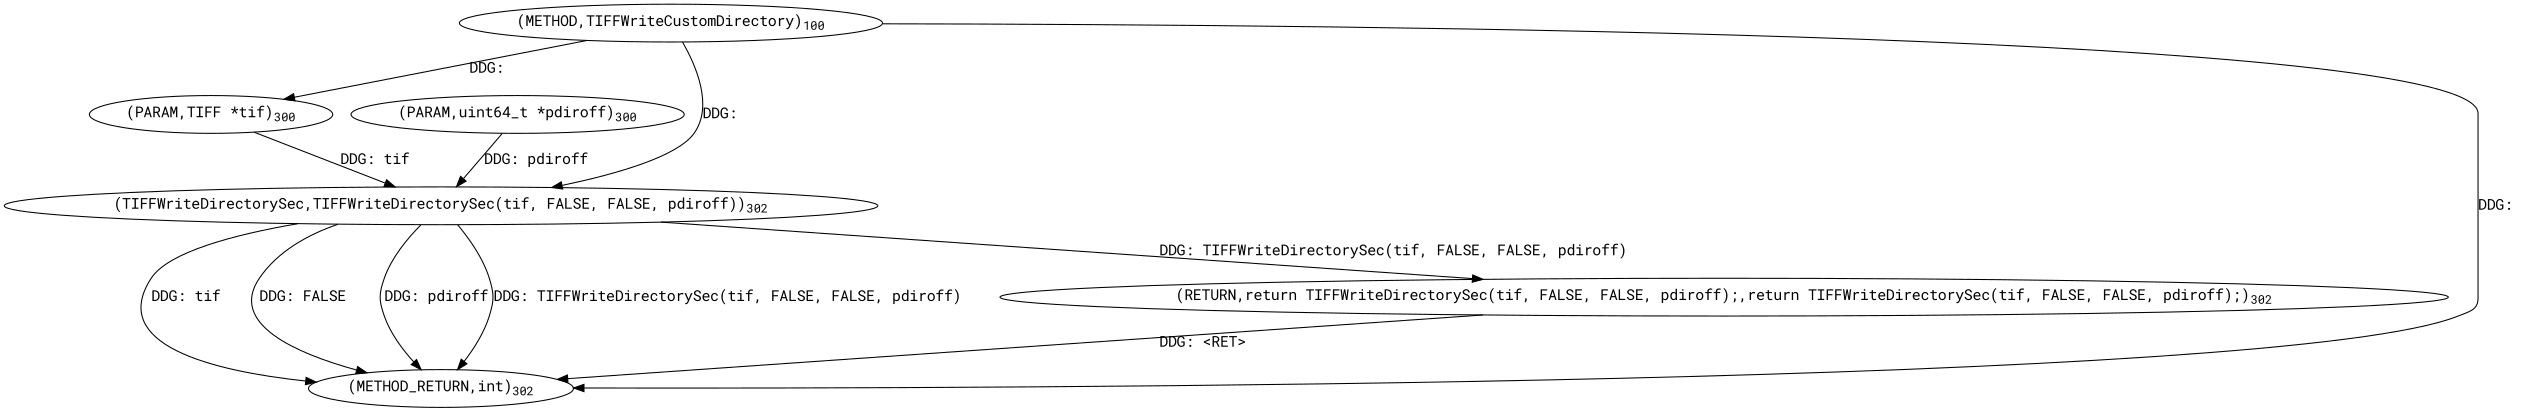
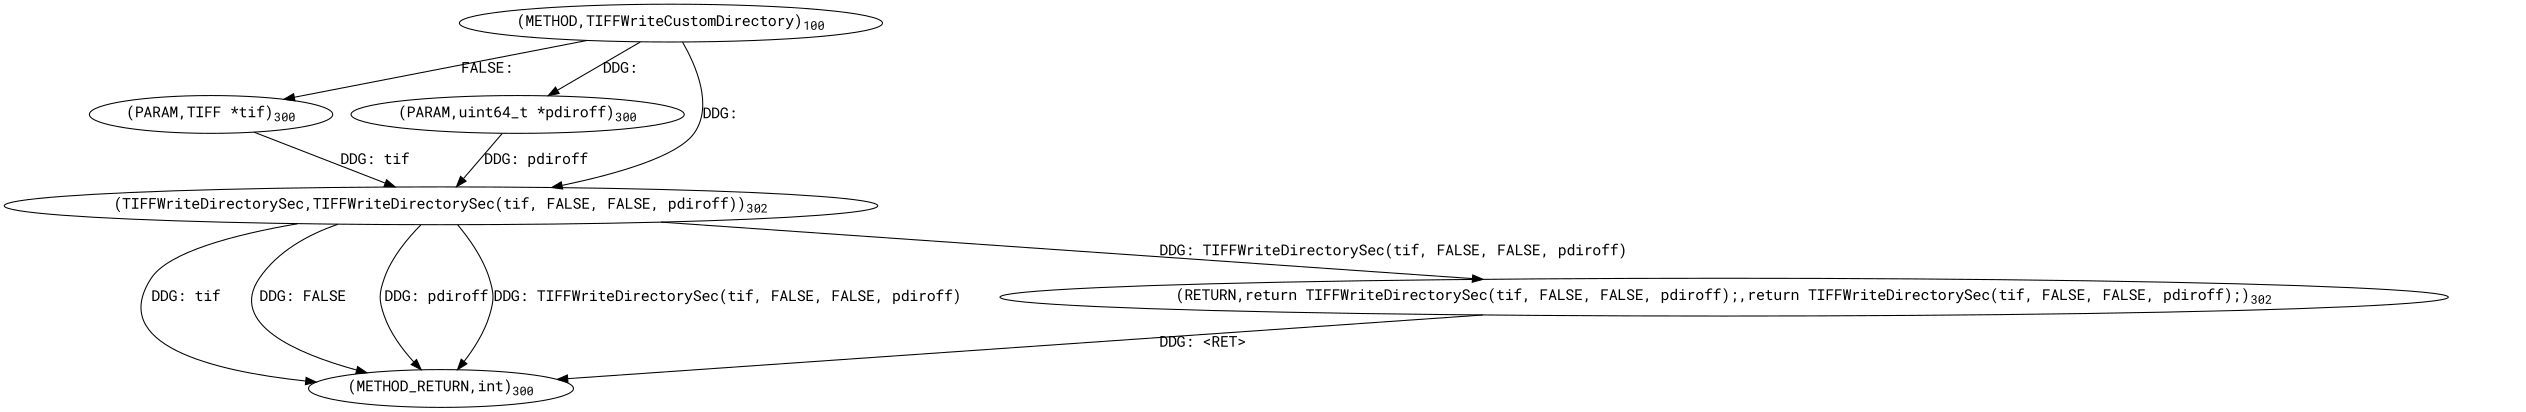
(491, 69) -> (491, 69)
(2429, 322) -> (599, 66)
(523, 387) -> (523, 387)
